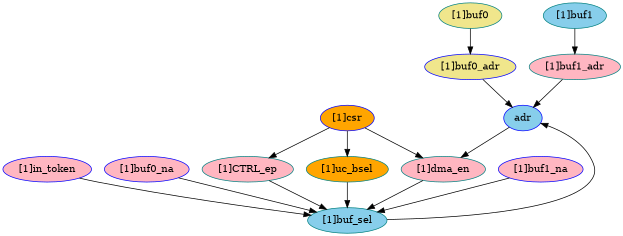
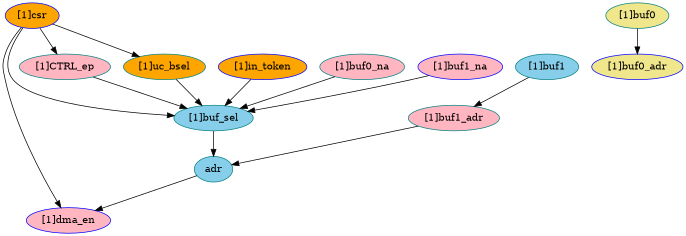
(495, 91) -> none
(523, 118) -> (214, 169)
(47, 169) -> (263, 67)
(147, 169) -> (362, 67)
(443, 169) -> (68, 220)
(398, 193) -> (60, 101)
